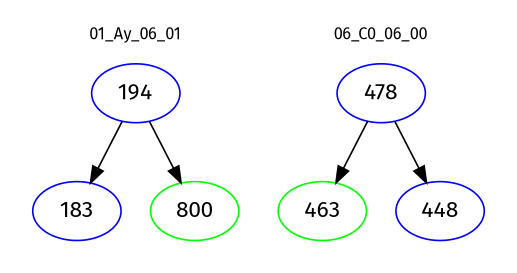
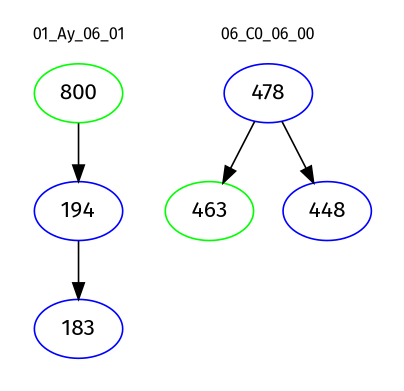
(161, 145) -> (79, 144)
